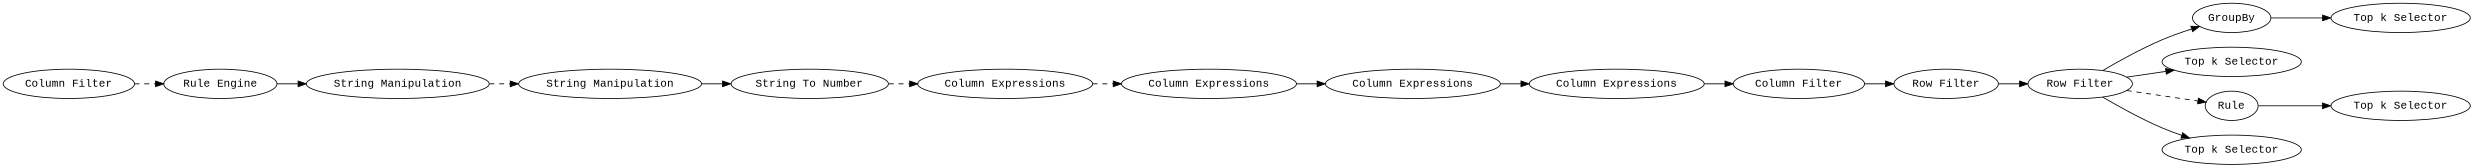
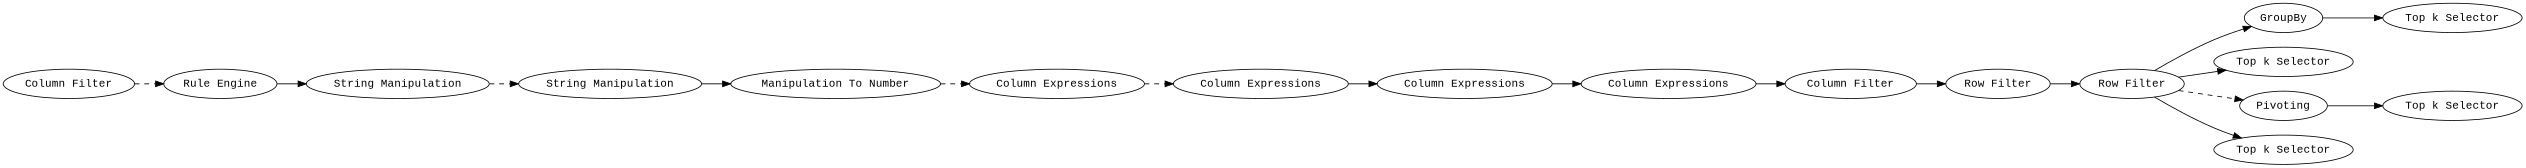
(810, 84) -> (836, 84)
(2232, 106) -> (2284, 106)
